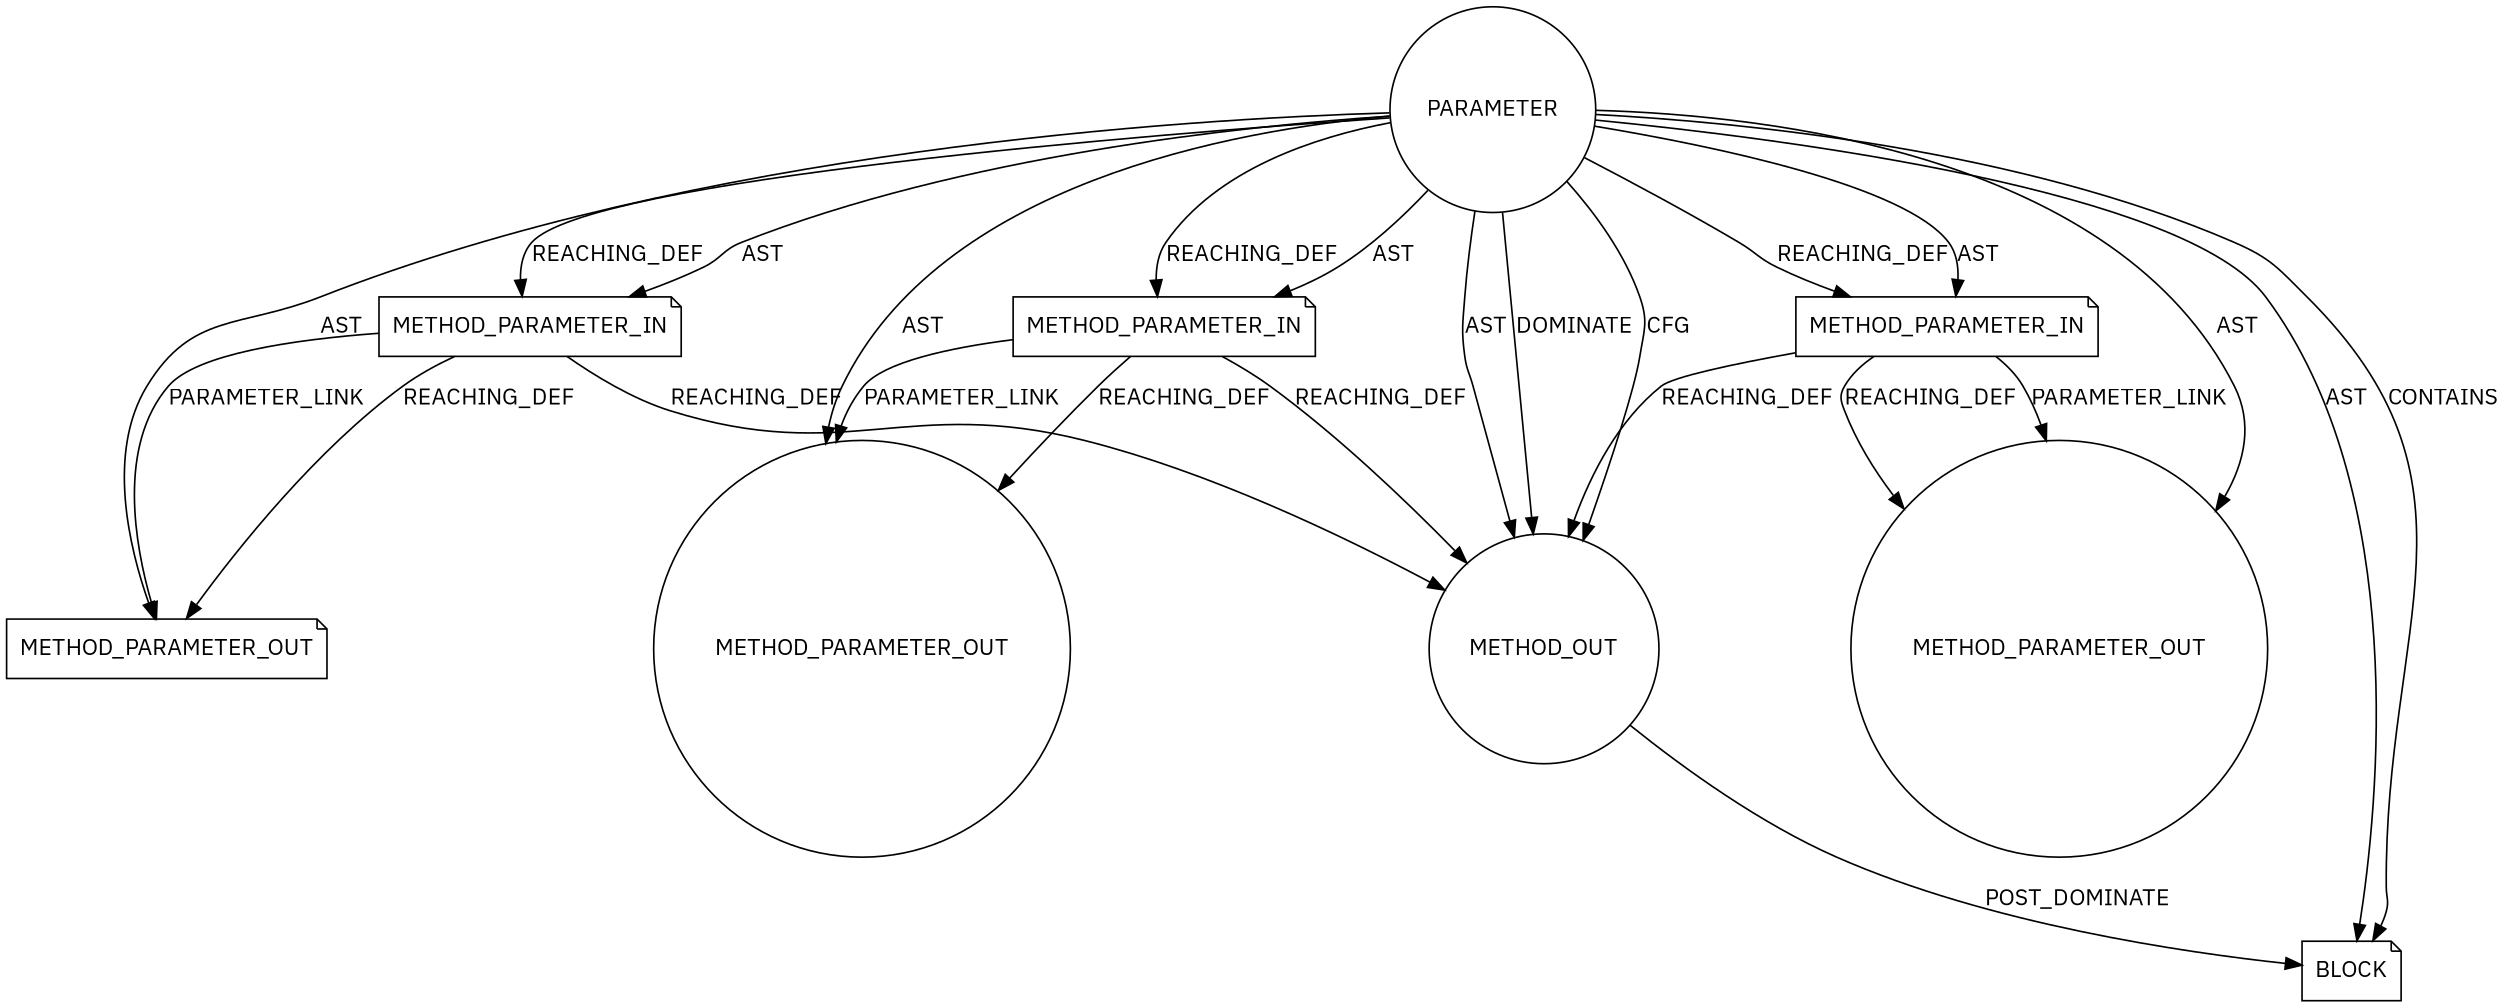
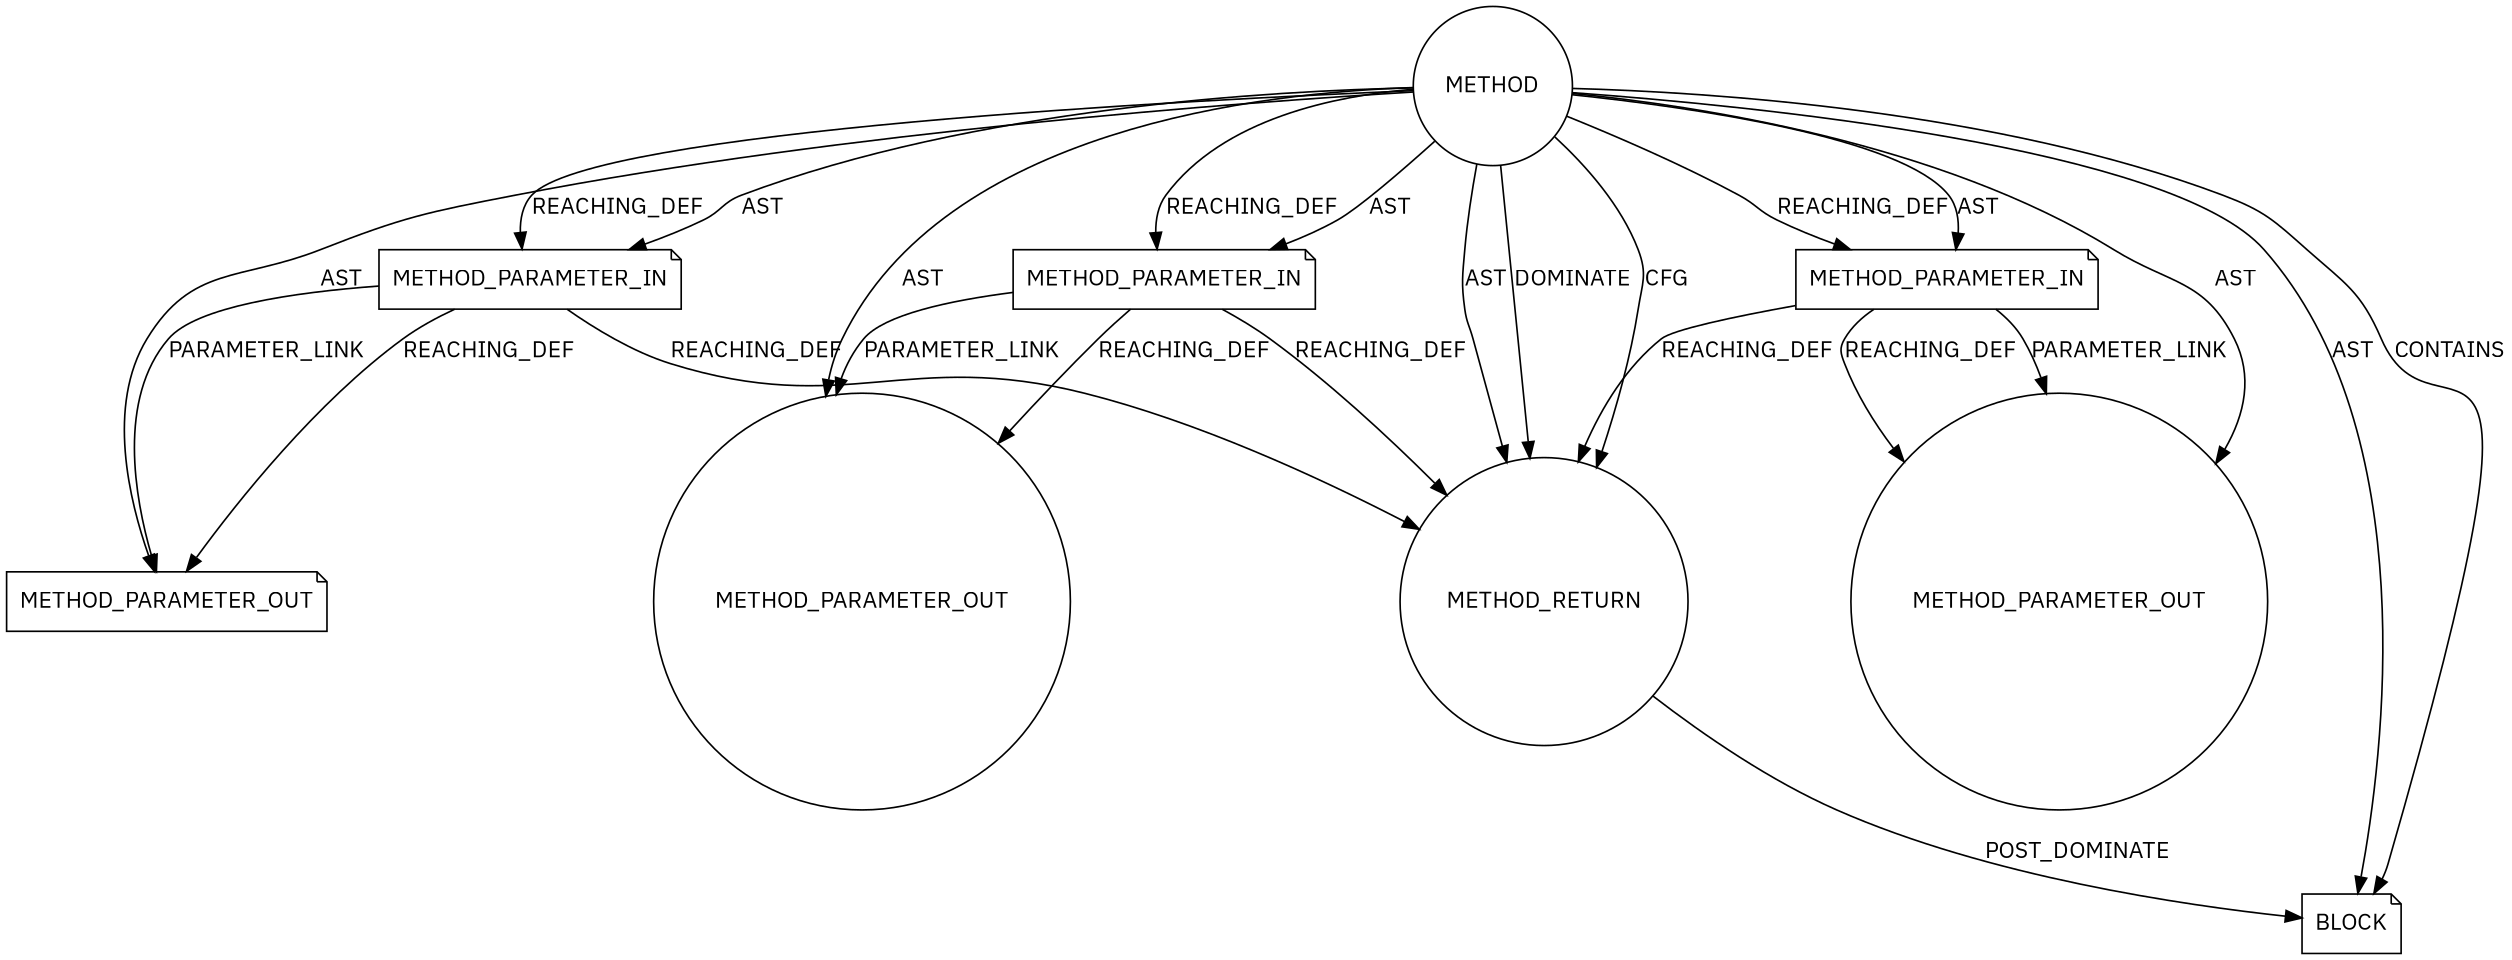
(1493, 110) -> (1493, 86)
(1544, 649) -> (1544, 602)
